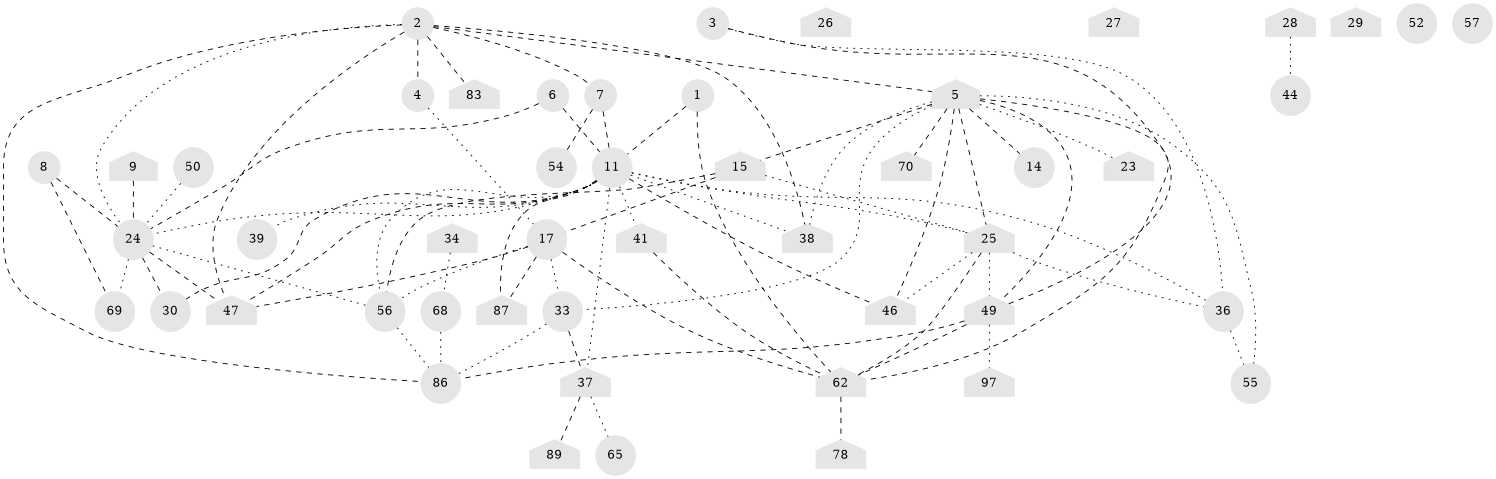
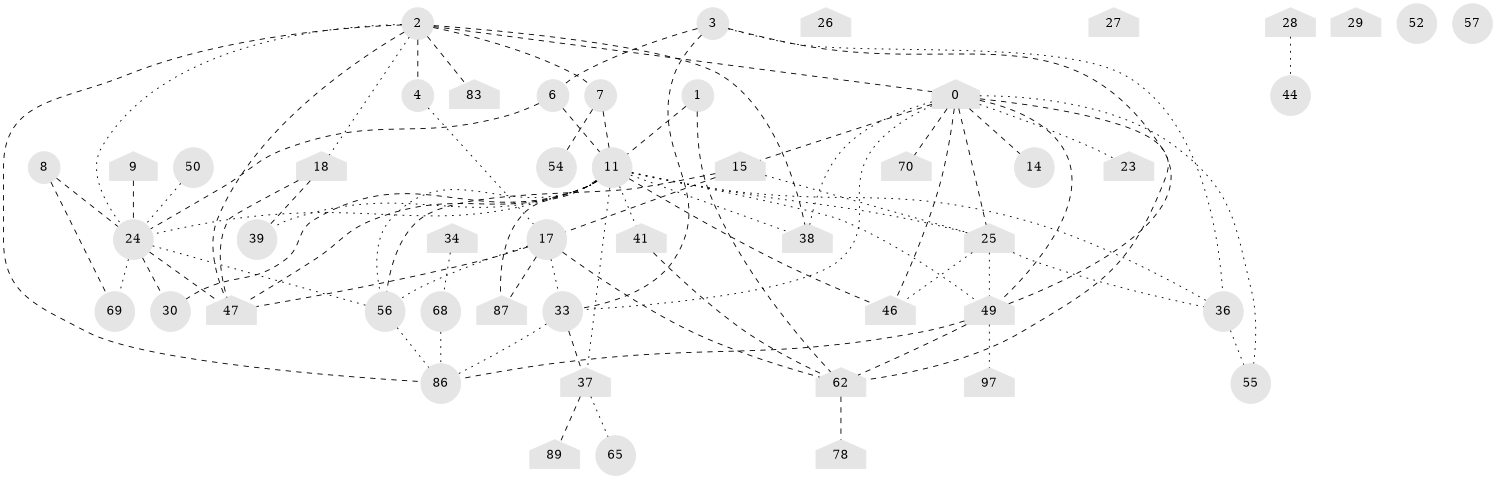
none -> (615, 57)
(956, 96) -> (956, 96)
none -> (322, 168)
none -> (688, 205)
none -> (823, 215)
(930, 324) -> none
